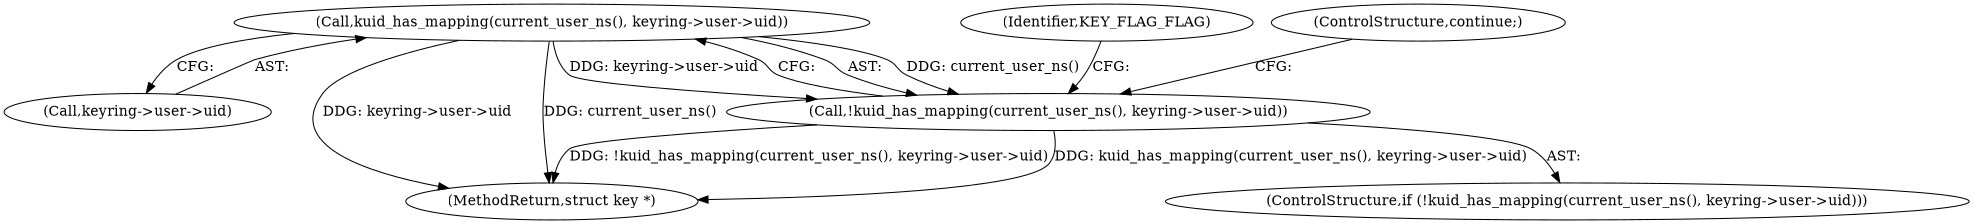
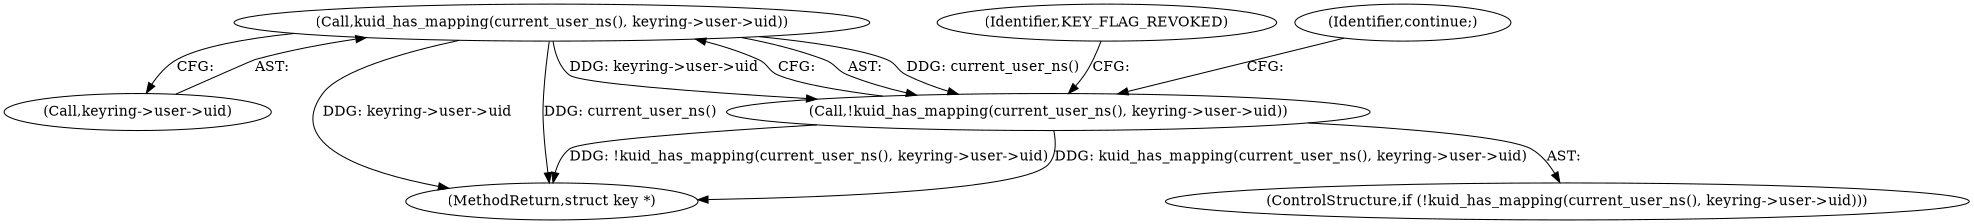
(1107, 23) -> (1107, 23)
(1418, 23) -> (1403, 23)
